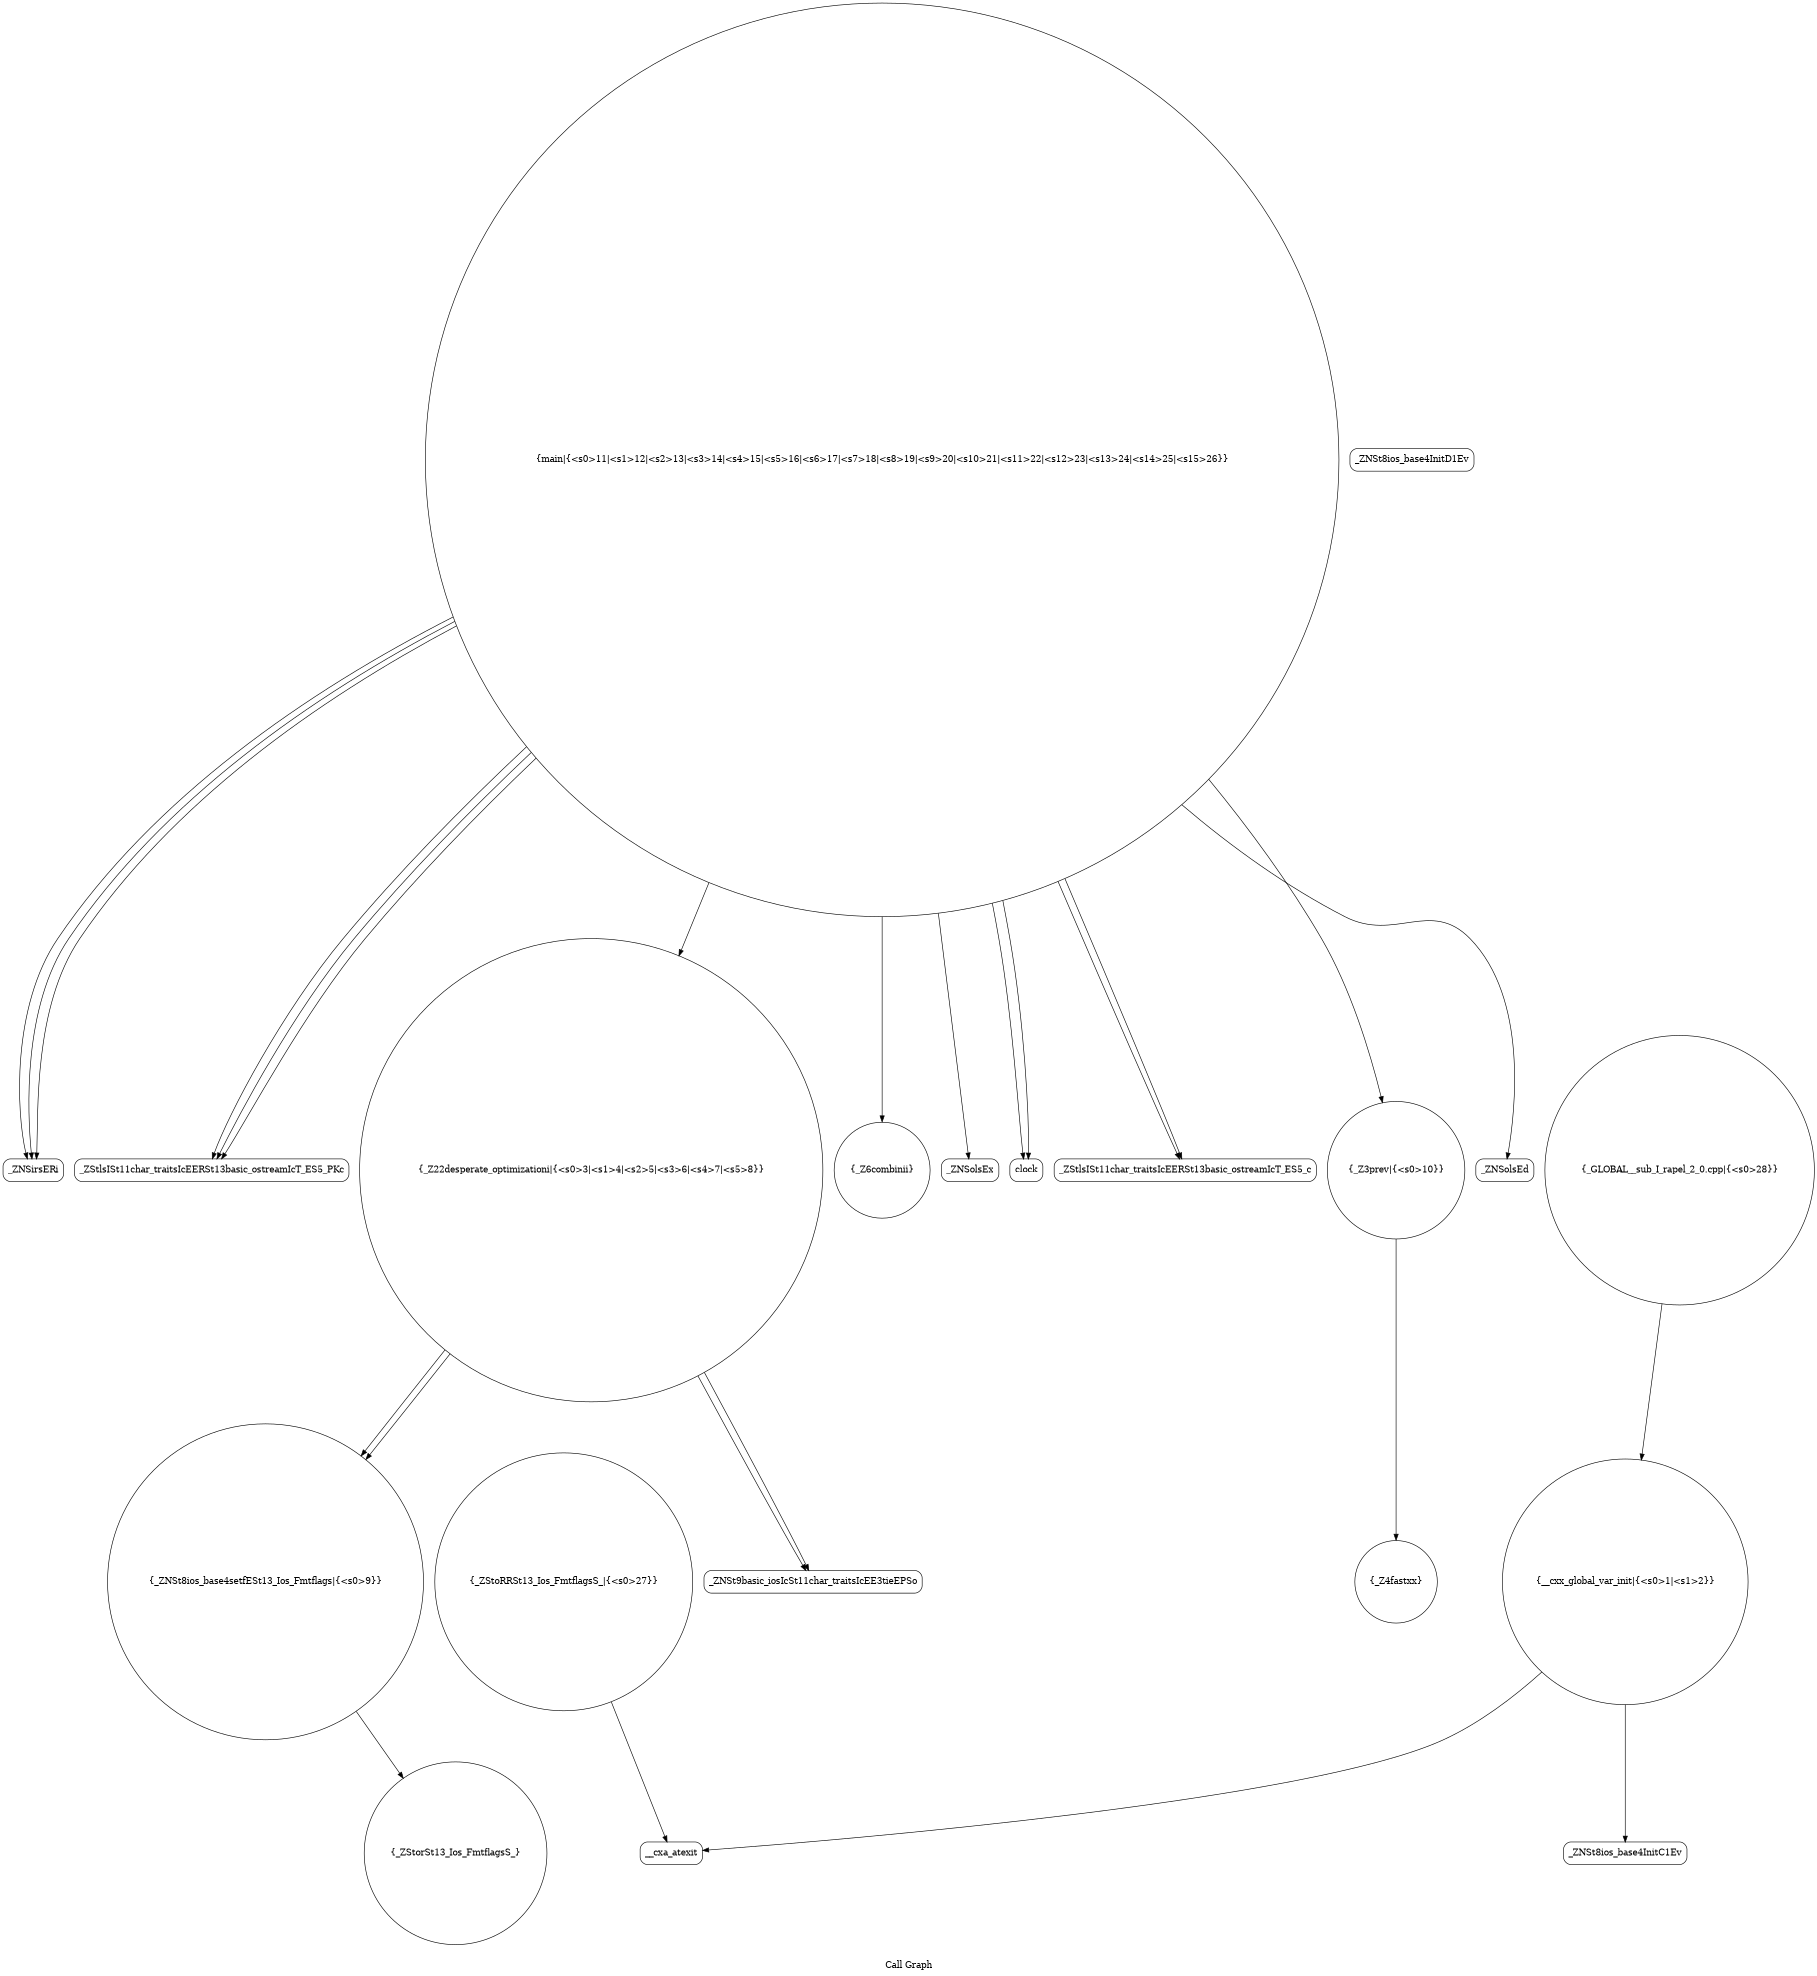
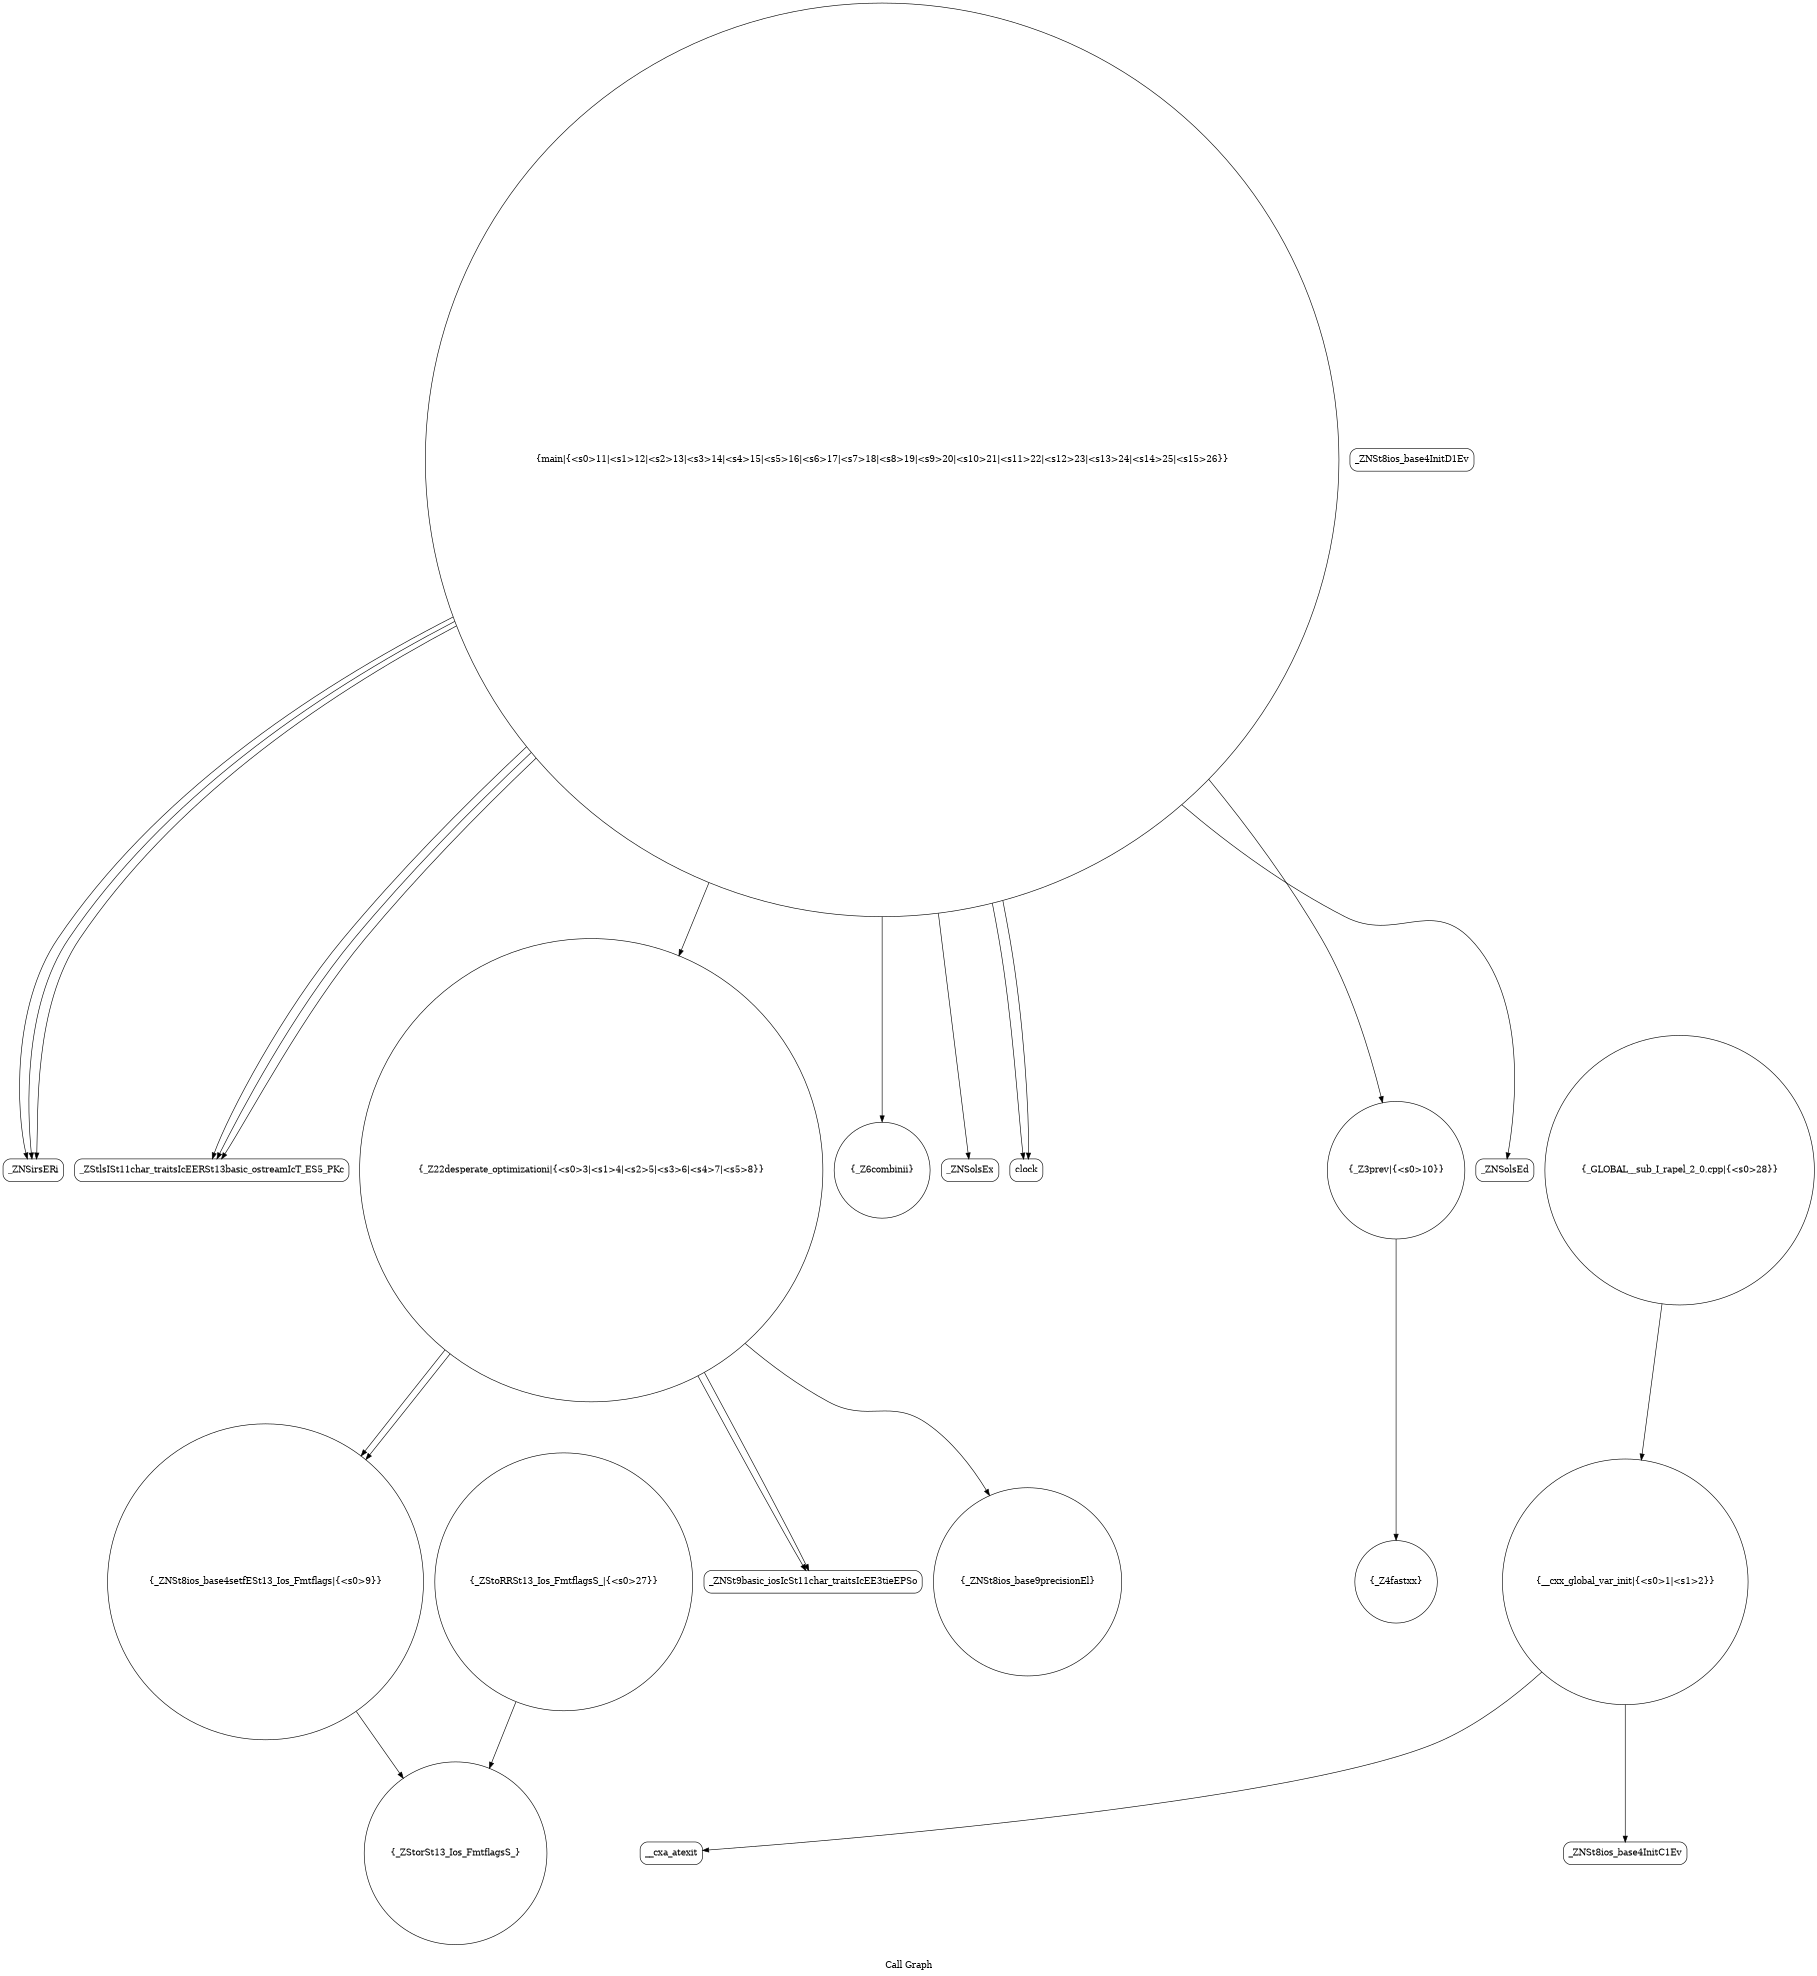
(1185, 1170) -> none
none -> (1028, 1582)
(638, 1769) -> (504, 1732)
